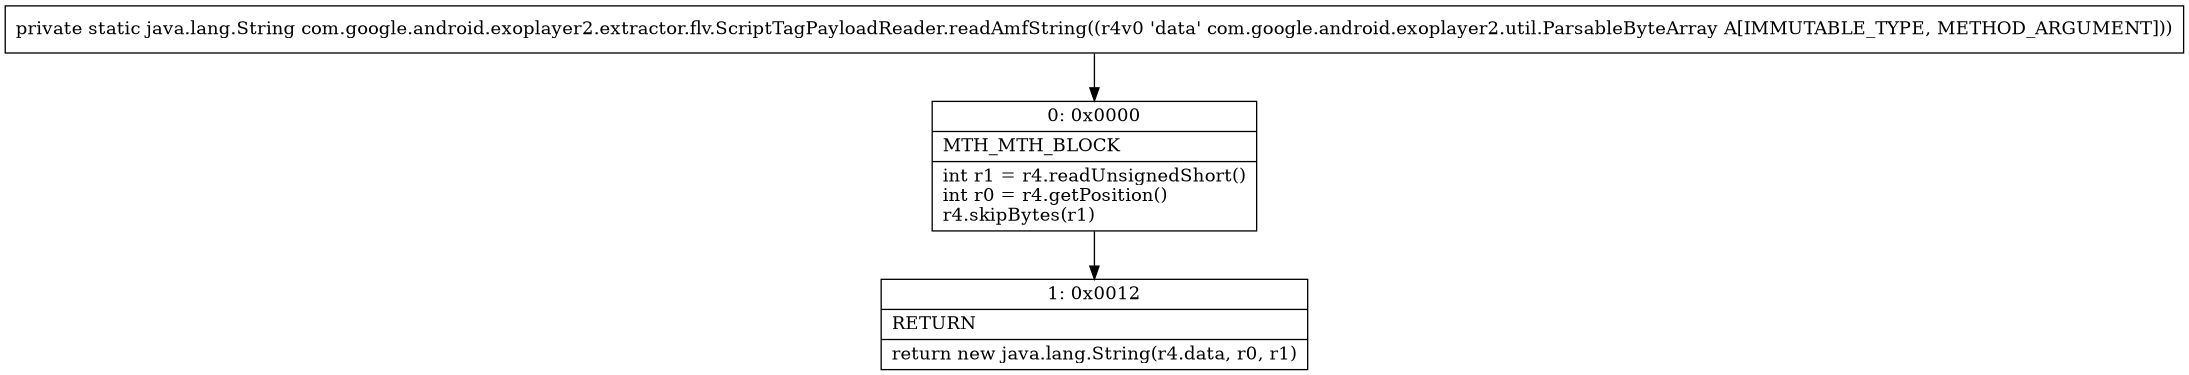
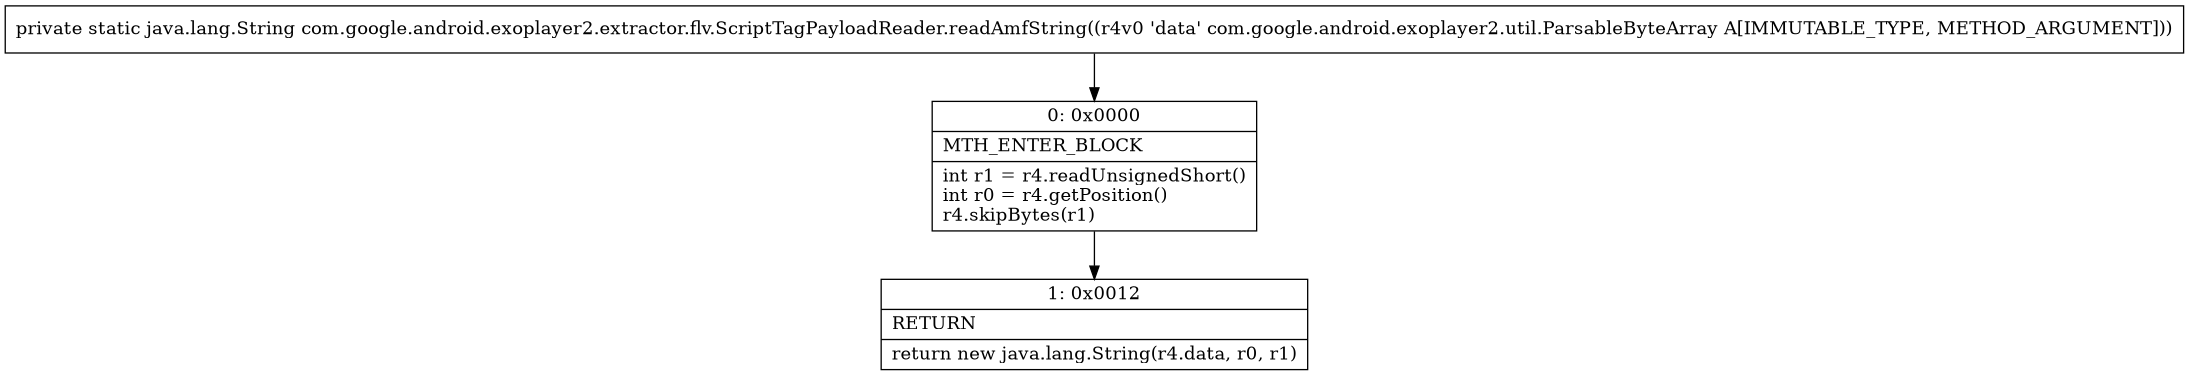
(1032, 146) -> (1043, 146)
